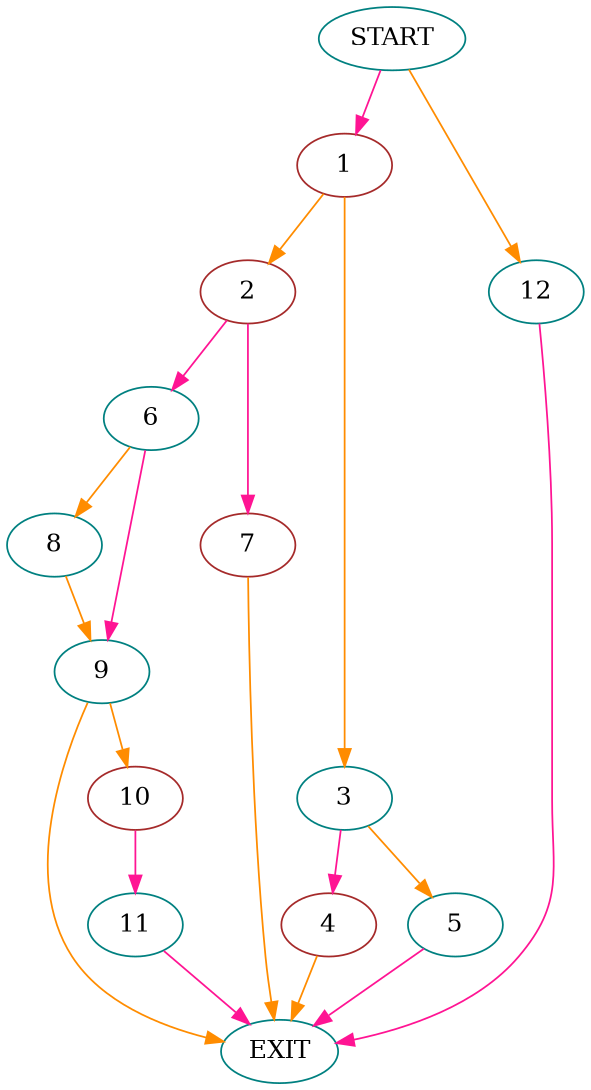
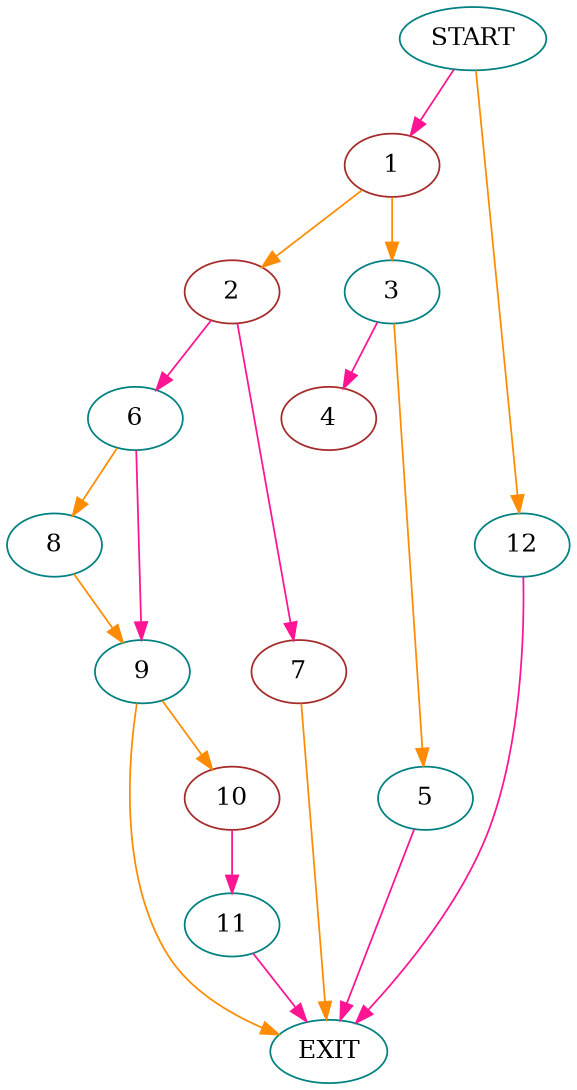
(308, 980) -> none
